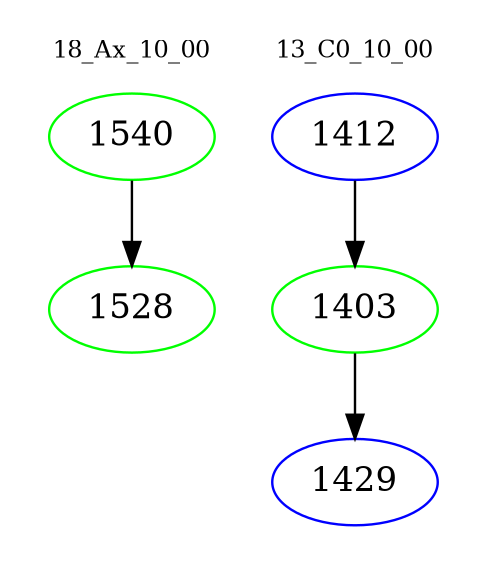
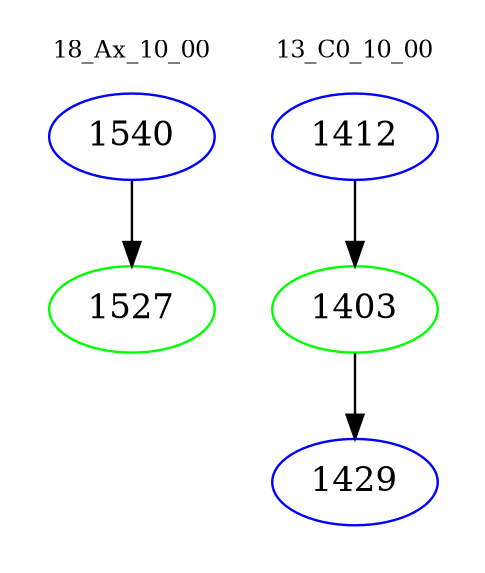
(132, 137) -> (132, 137)
(132, 309) -> (132, 309)
